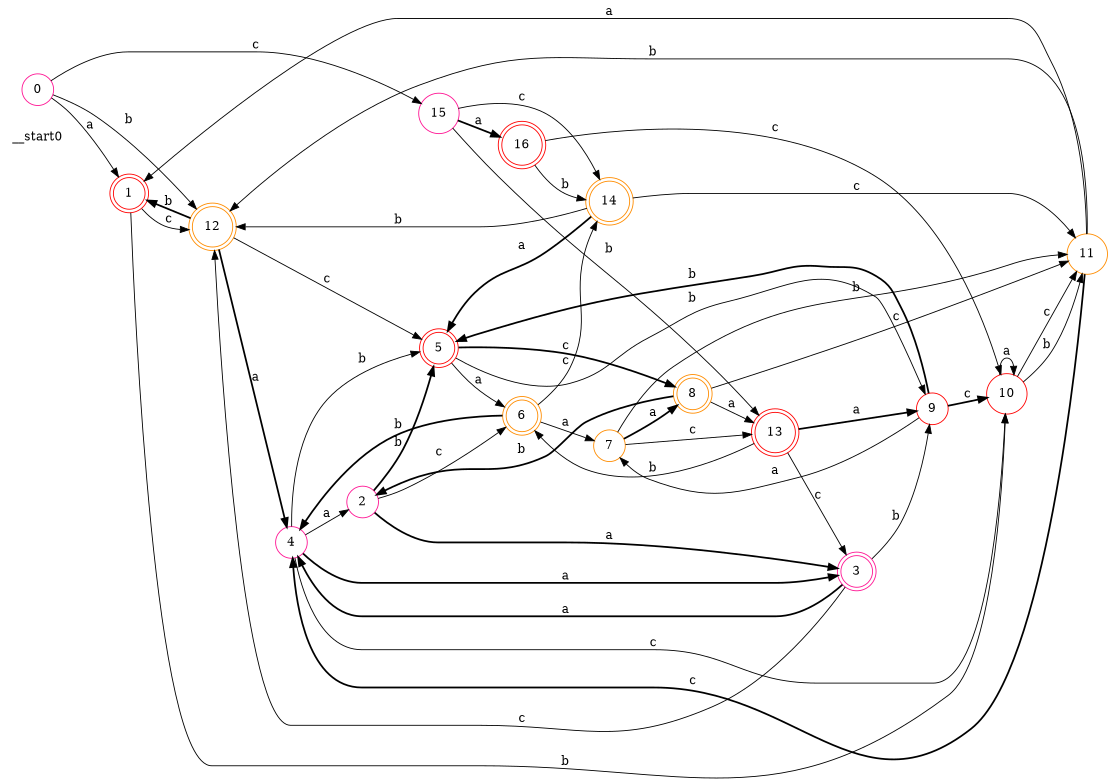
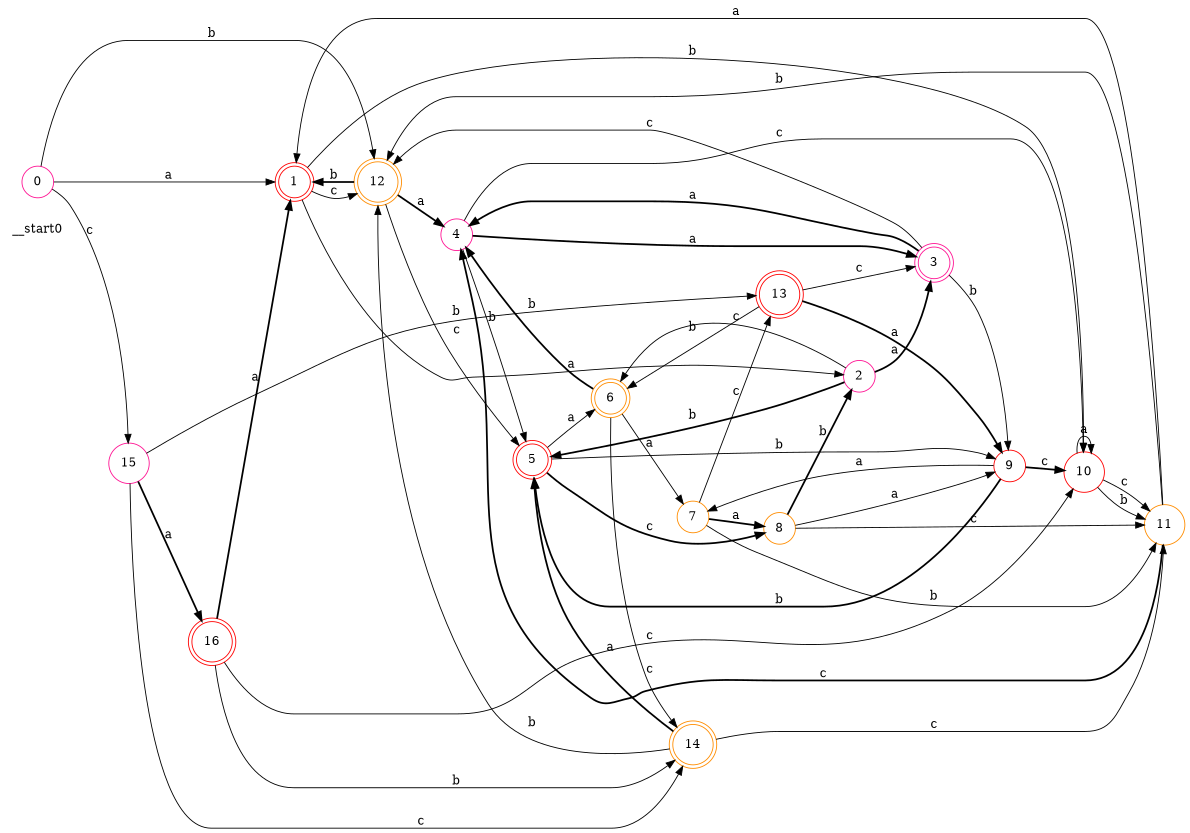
(693, 394) -> (780, 528)
(728, 410) -> (892, 503)
none -> (253, 414)
(323, 525) -> (523, 375)
